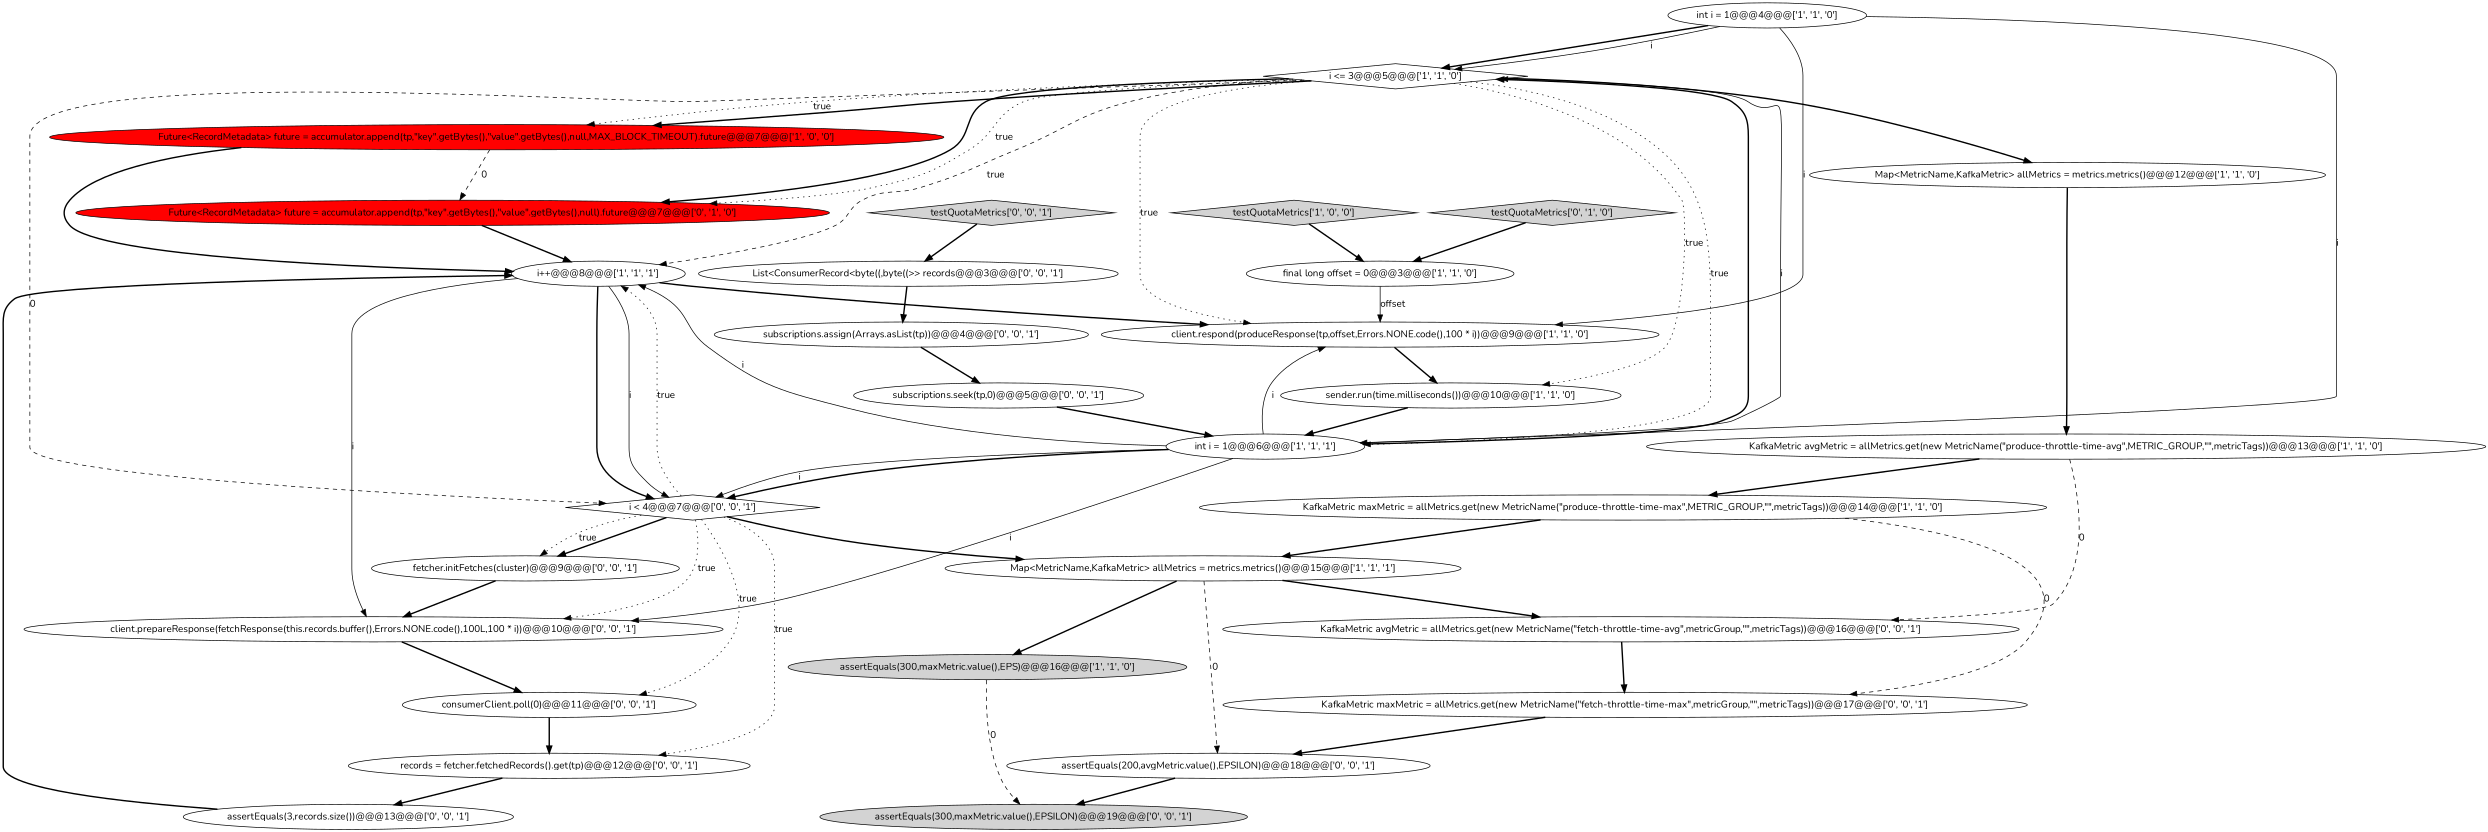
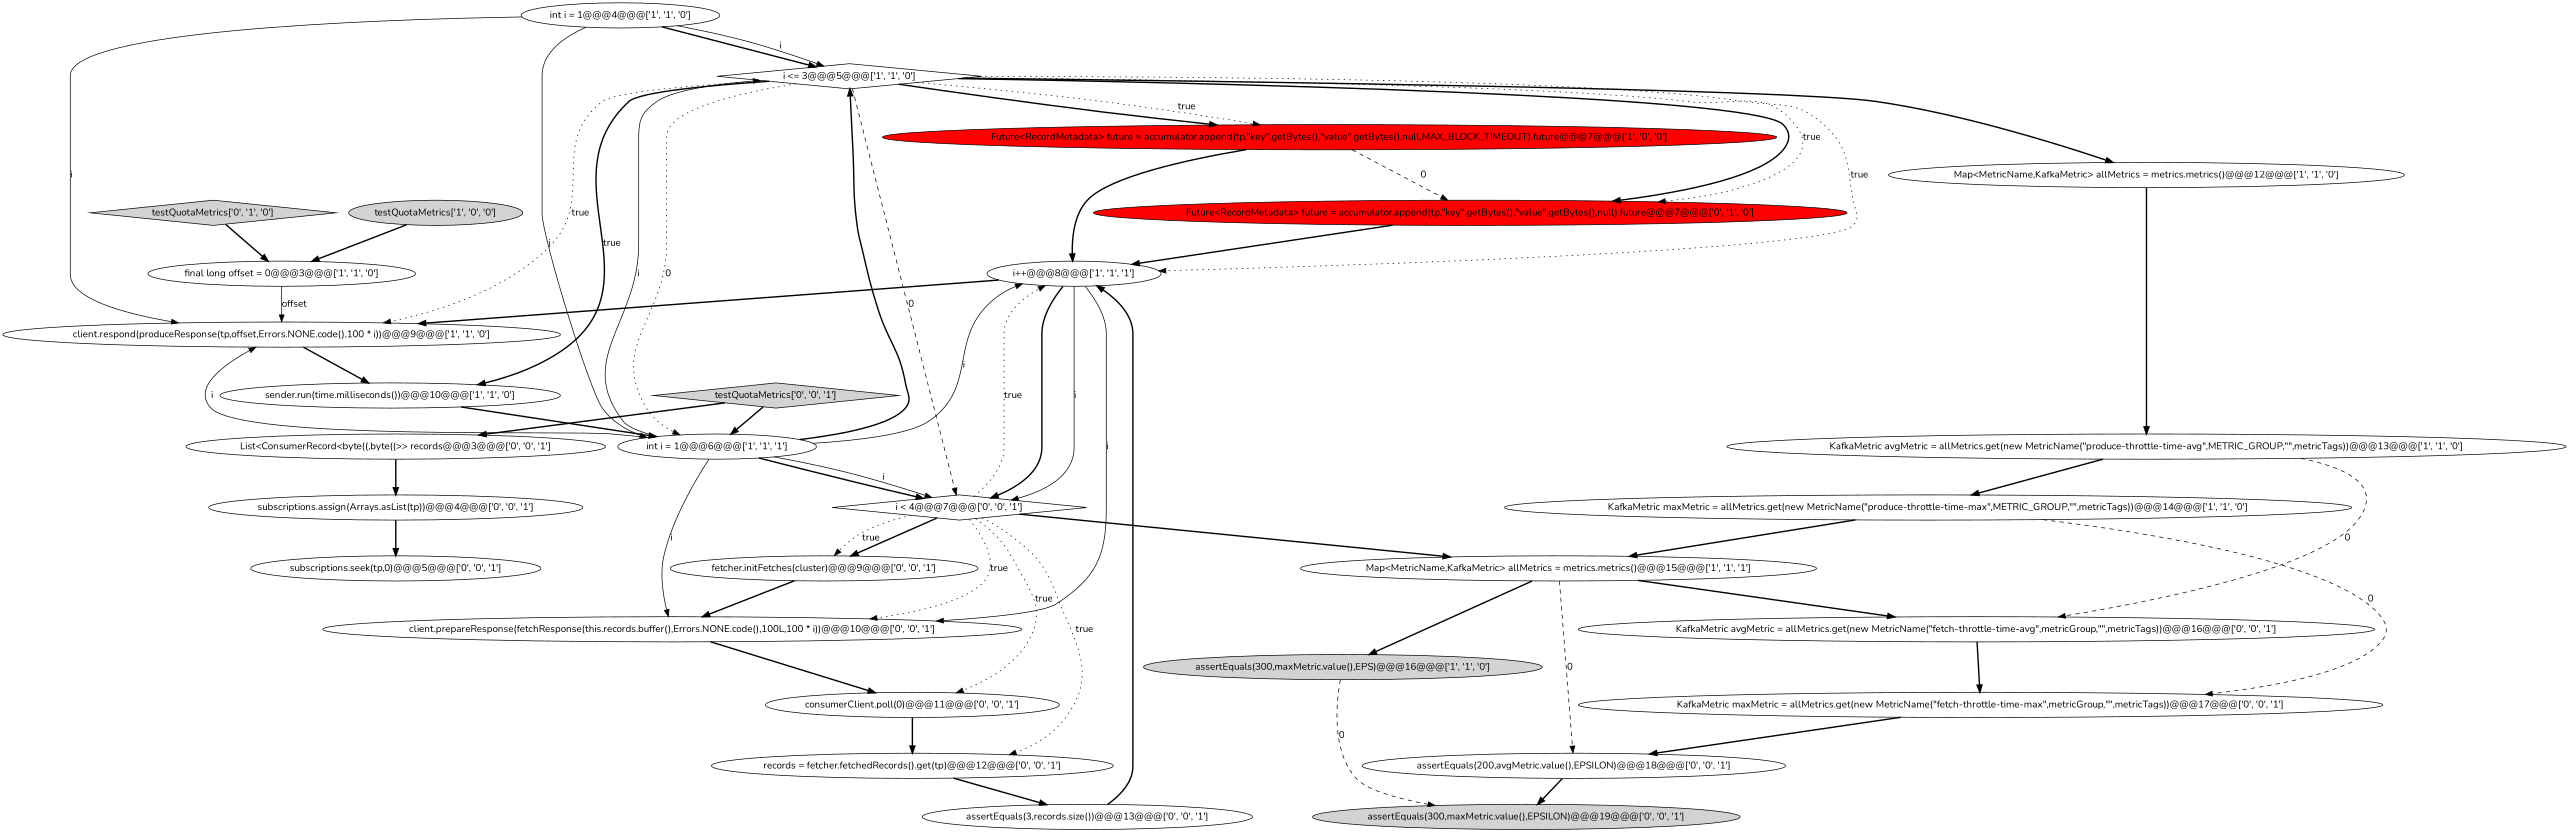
(977, 167) -> (1803, 111)
(1683, 205) -> (597, 200)
(1294, 213) -> (436, 213)
(1720, 274) -> (668, 274)
(1131, 421) -> (750, 418)
